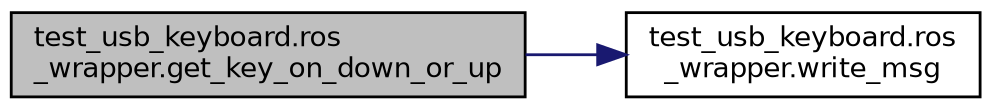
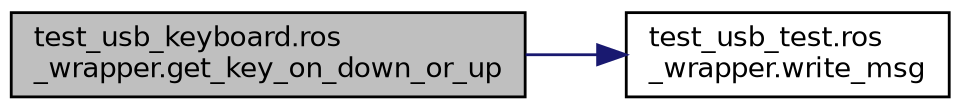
(803, 55) -> (788, 55)
